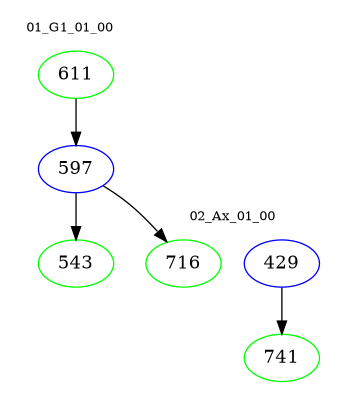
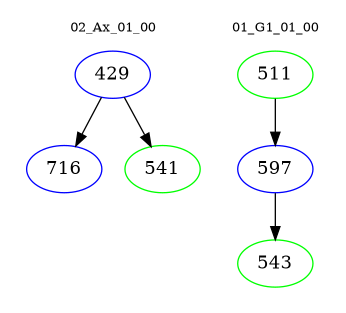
(76, 75) -> (275, 75)
(144, 217) -> (92, 116)
(184, 264) -> (64, 169)
(282, 358) -> (163, 169)
